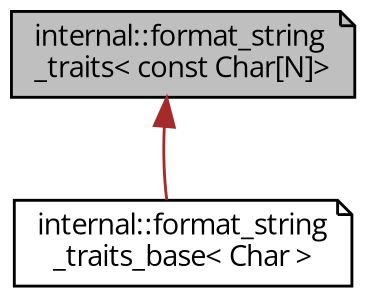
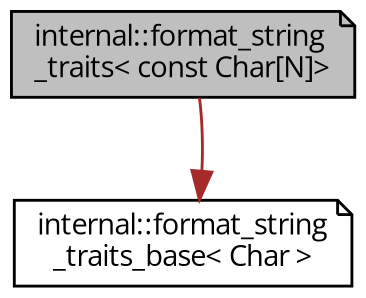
(164, 163) -> (202, 135)
